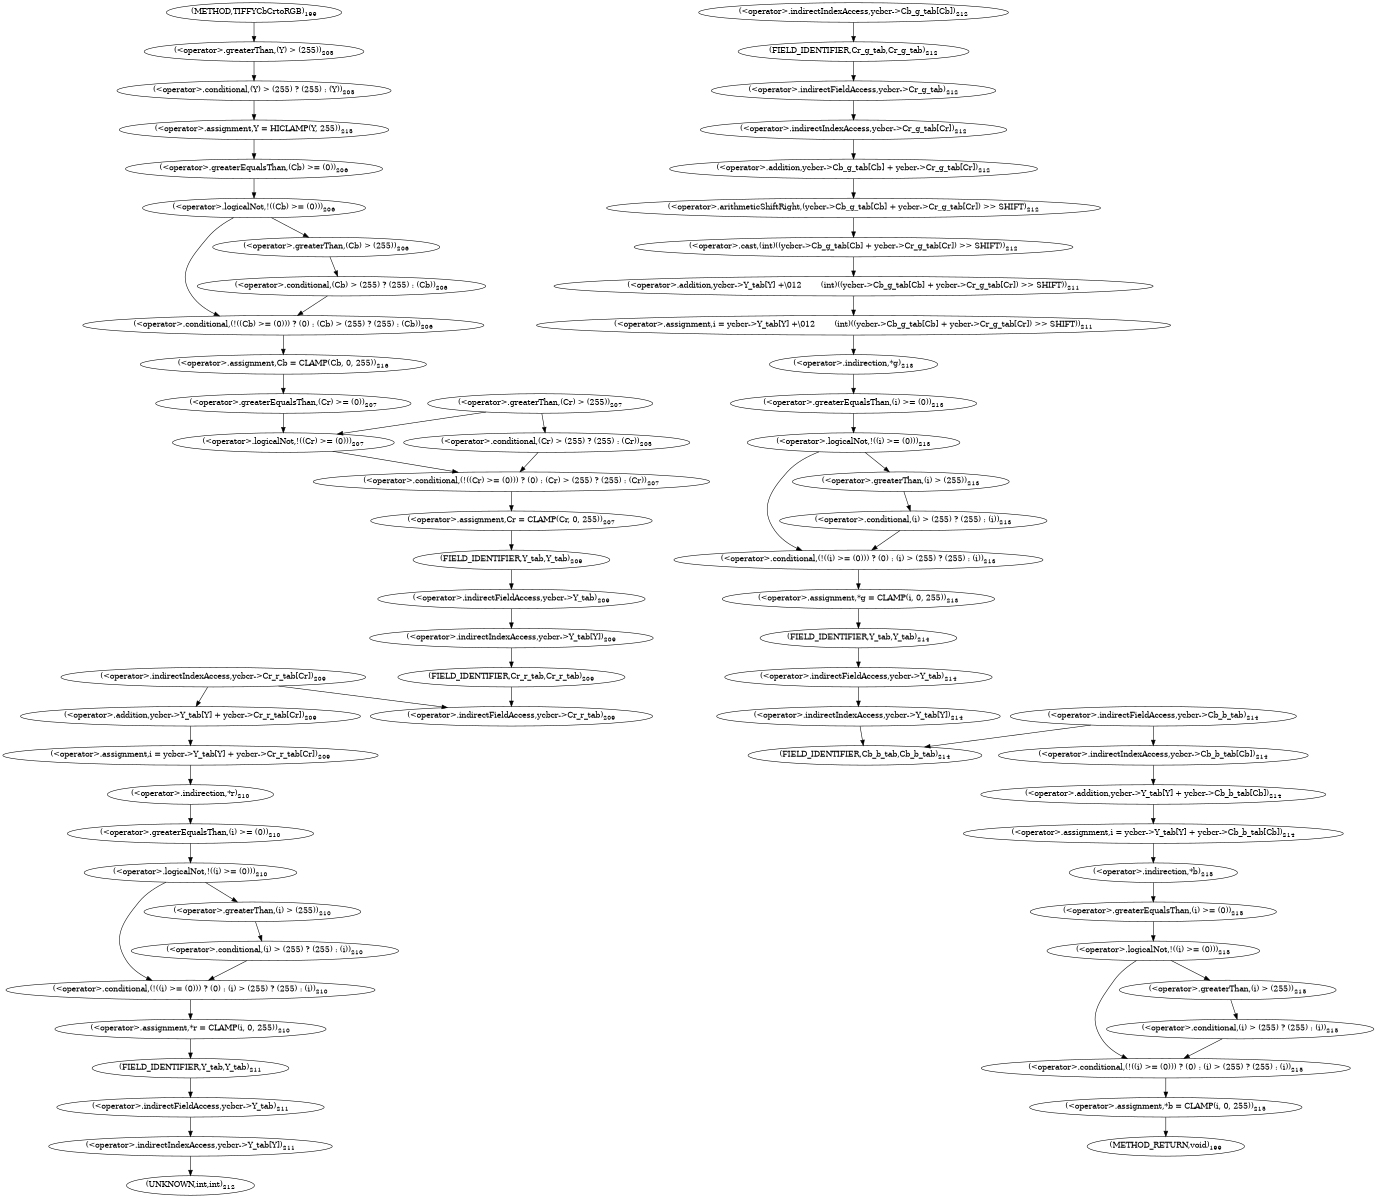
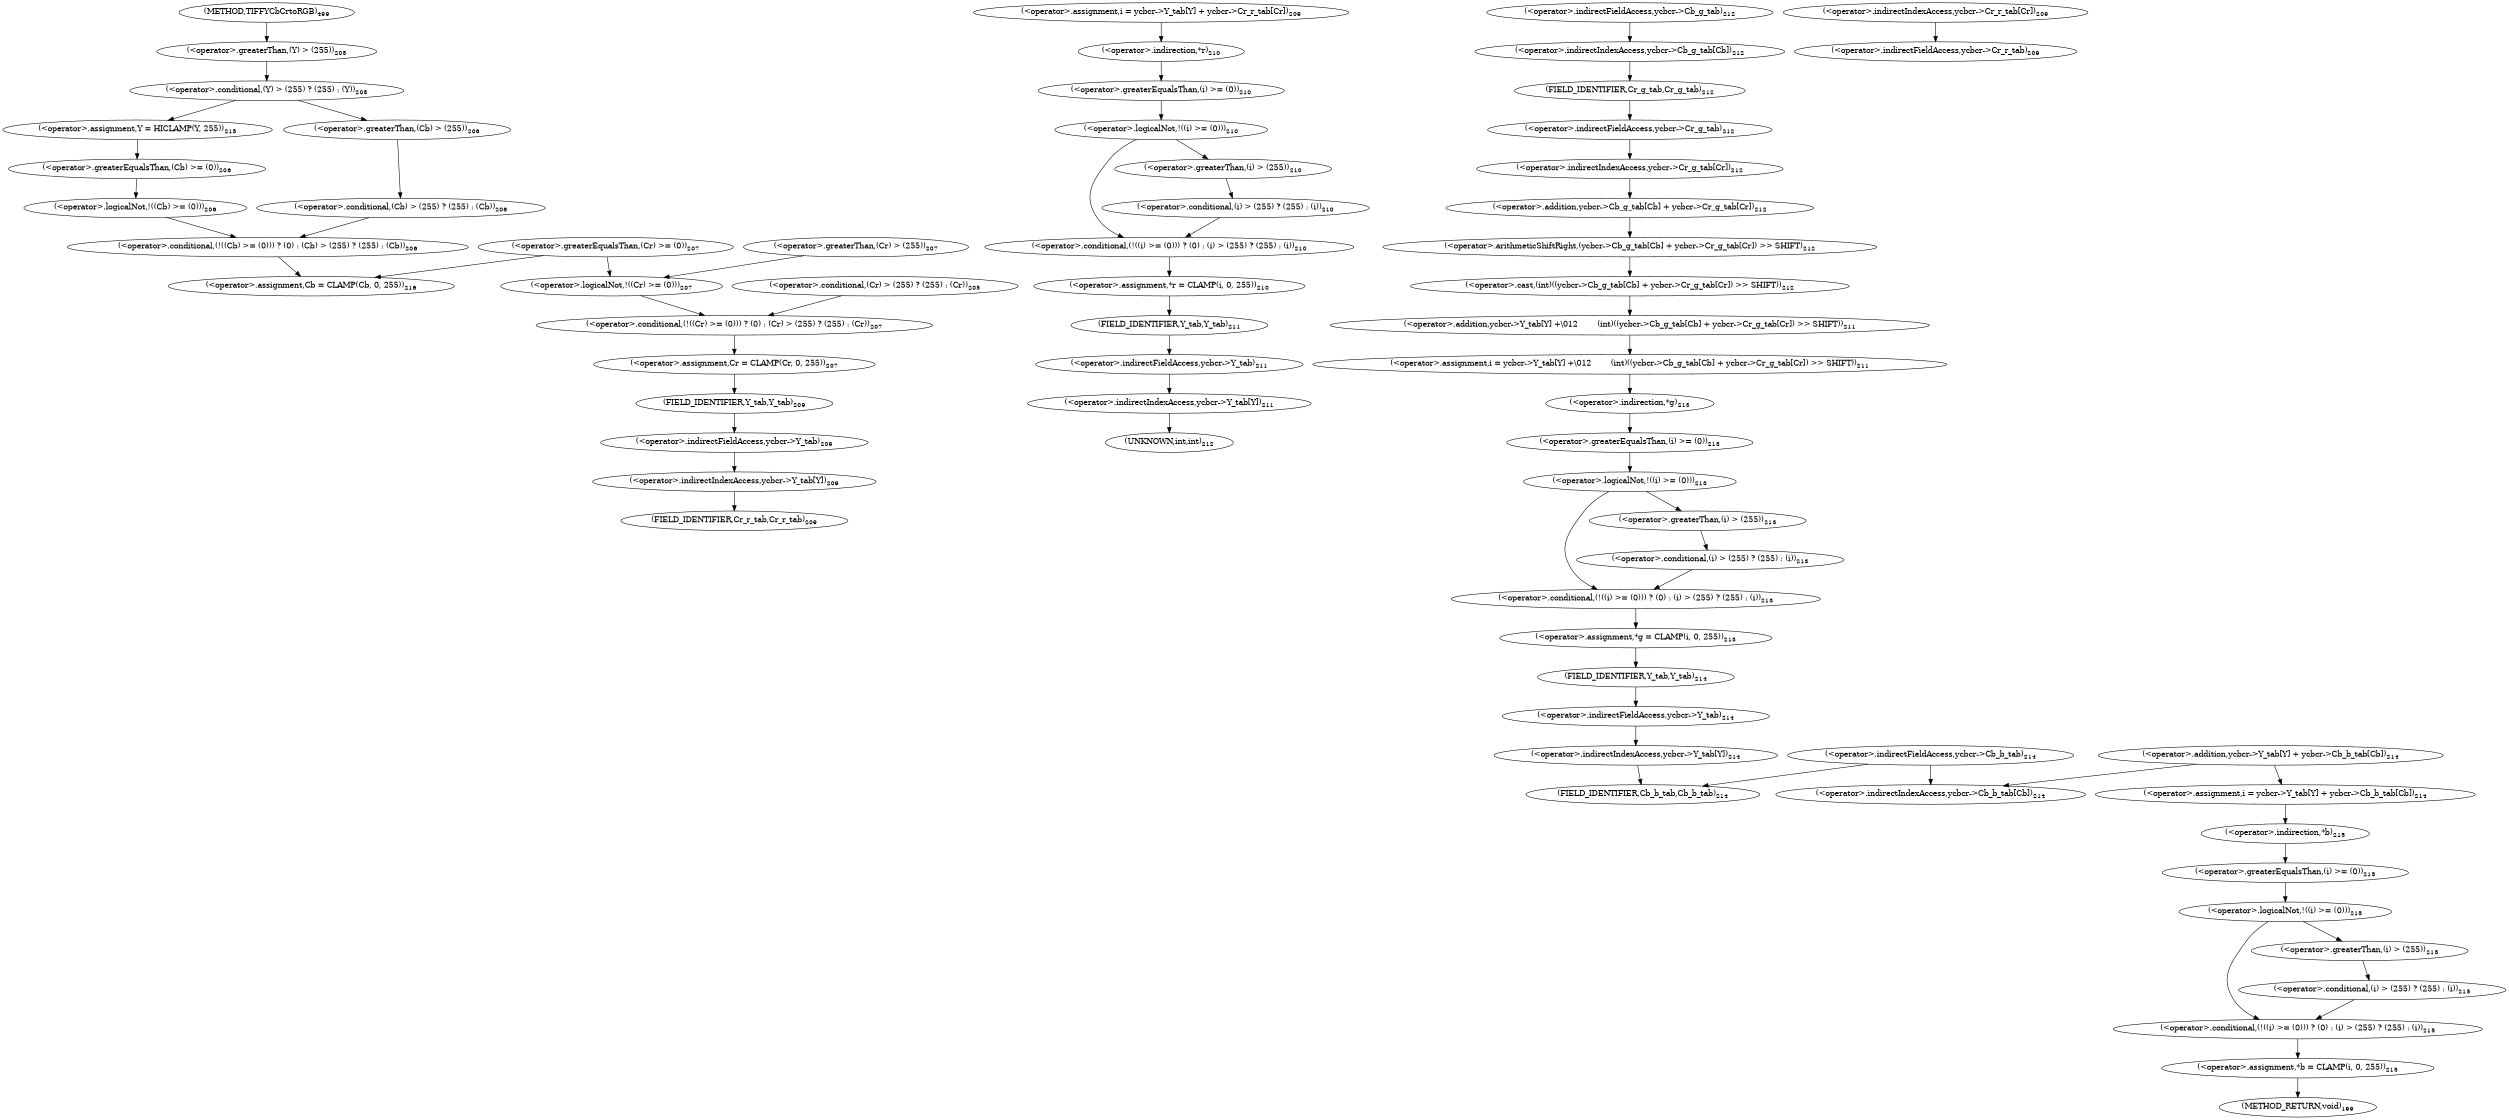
(311, 12) -> (324, 12)
none -> (1630, 12)
(288, 226) -> (330, 110)
(283, 381) -> (462, 266)
(543, 420) -> none
(511, 694) -> none
(190, 716) -> none
(1153, 772) -> (2103, 775)
